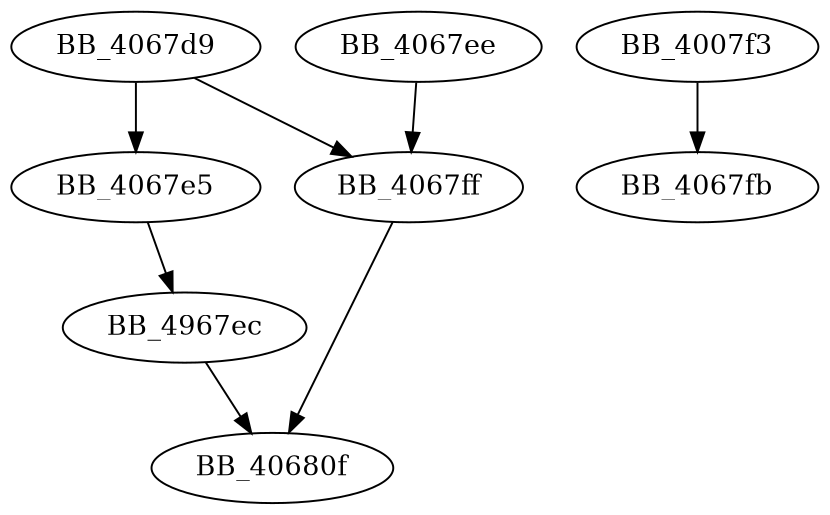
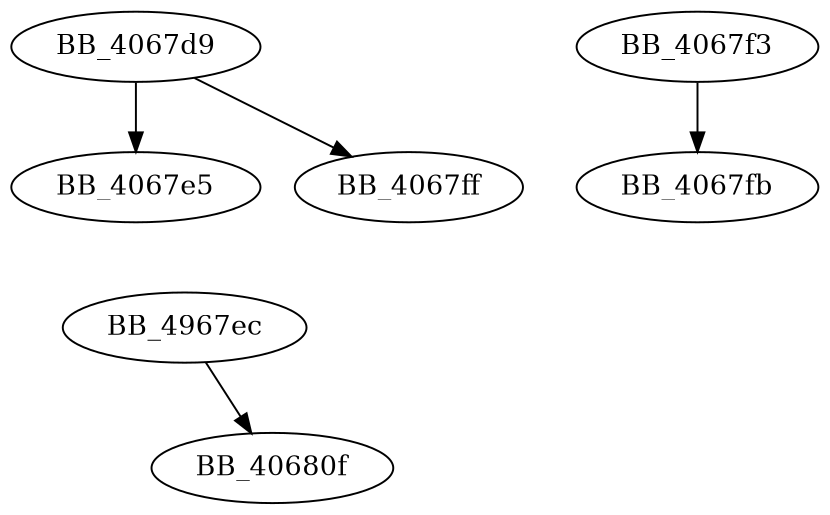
(419, 47) -> none
(697, 47) -> (697, 47)
(157, 248) -> none
(345, 318) -> none
